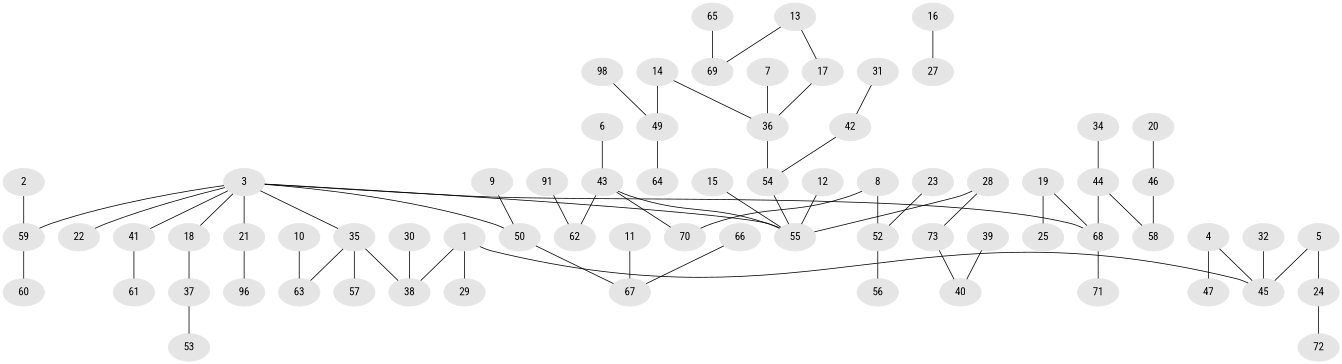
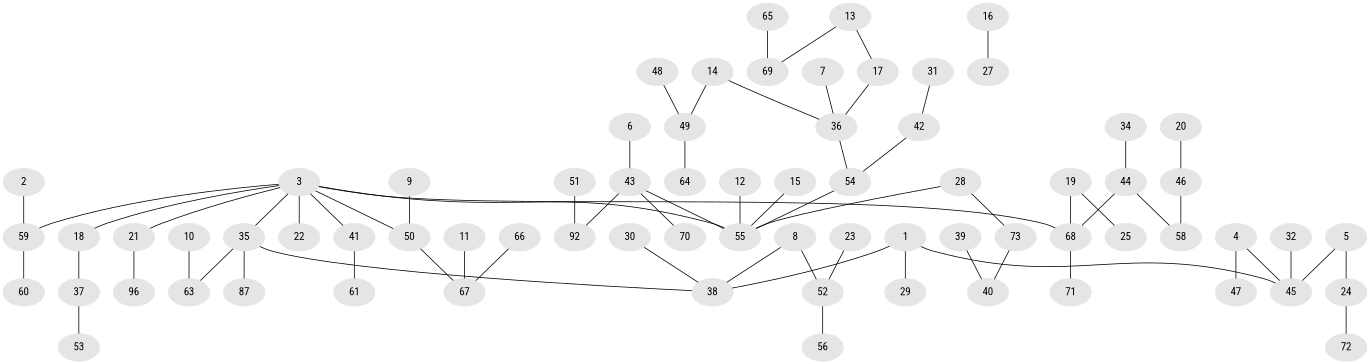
(602, 72) -> (657, 72)
(547, 182) -> (575, 182)
(790, 209) -> (754, 265)
(575, 237) -> (575, 237)
(354, 292) -> (244, 292)
